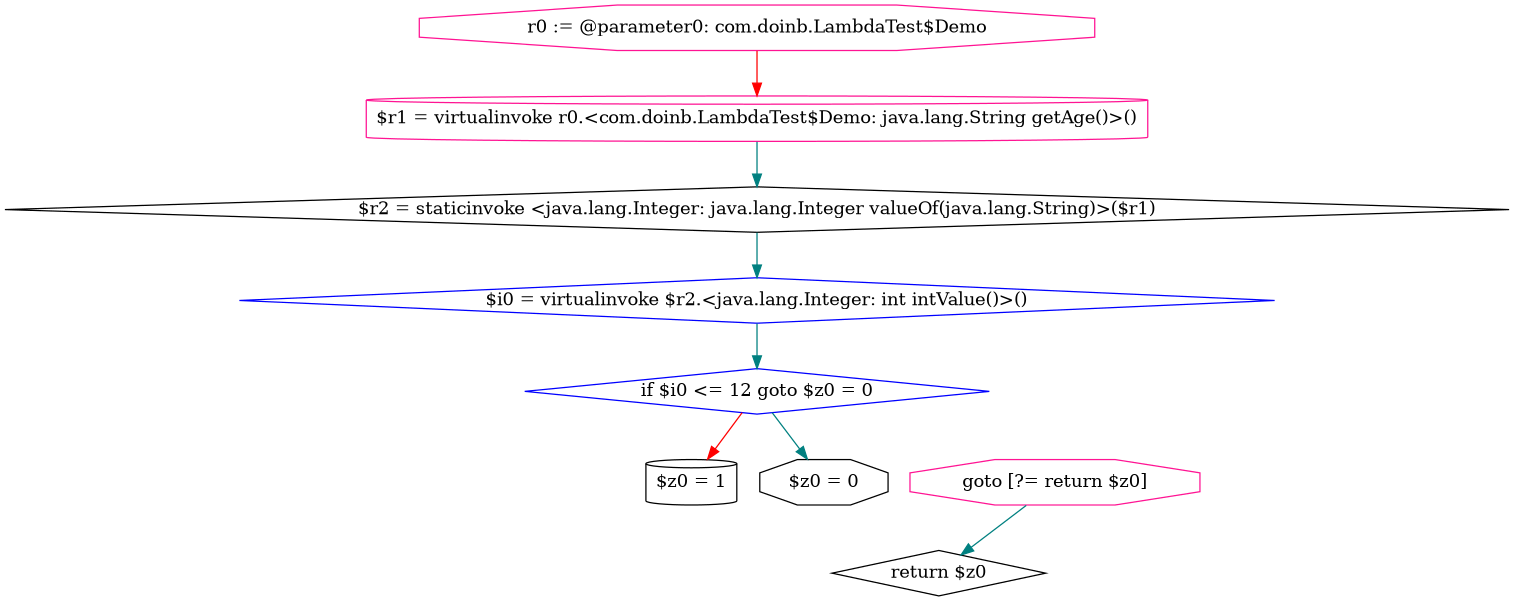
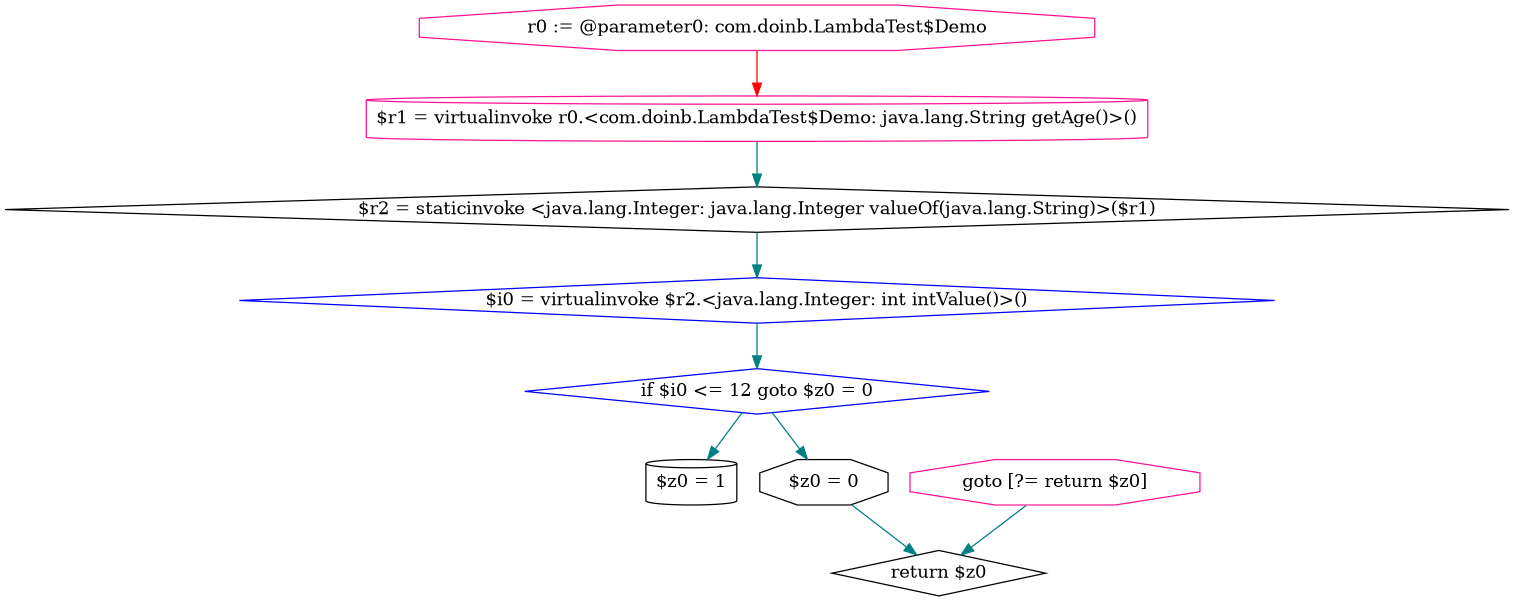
(729, 431) -> (729, 431)
none -> (879, 526)
